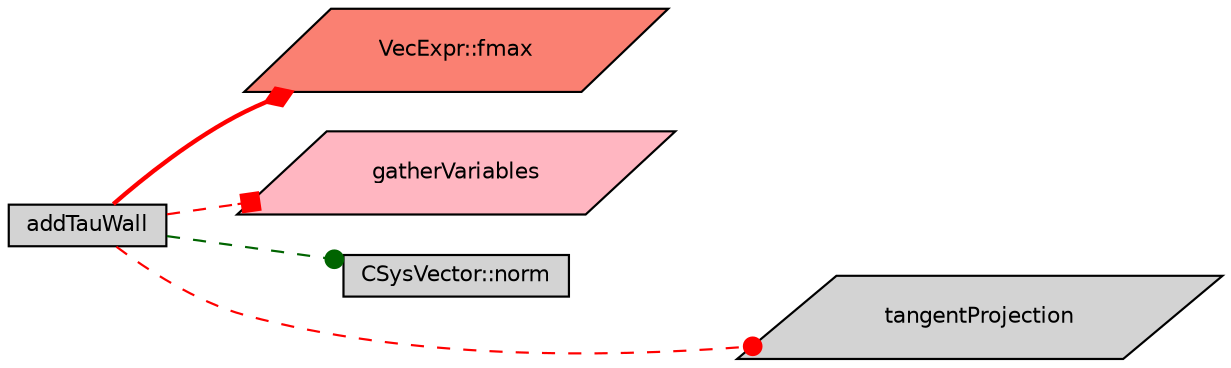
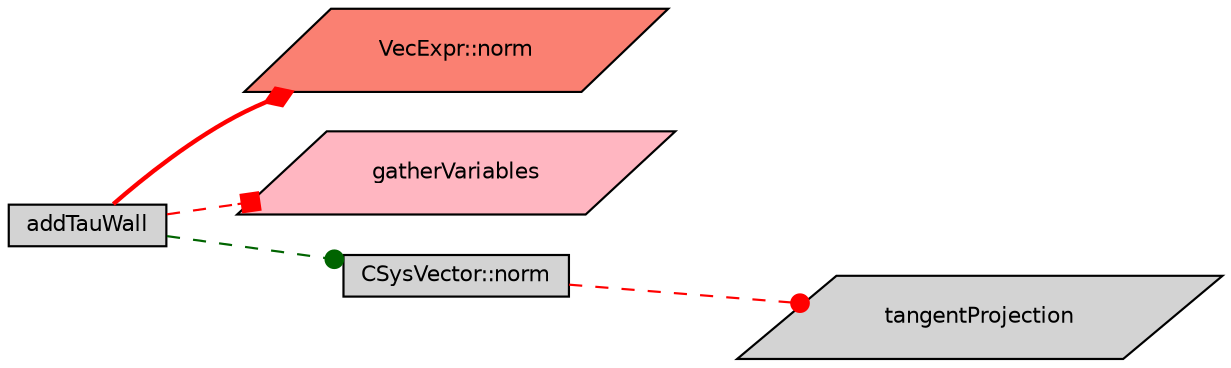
(456, 50) -> (456, 50)
(420, 346) -> (680, 294)
